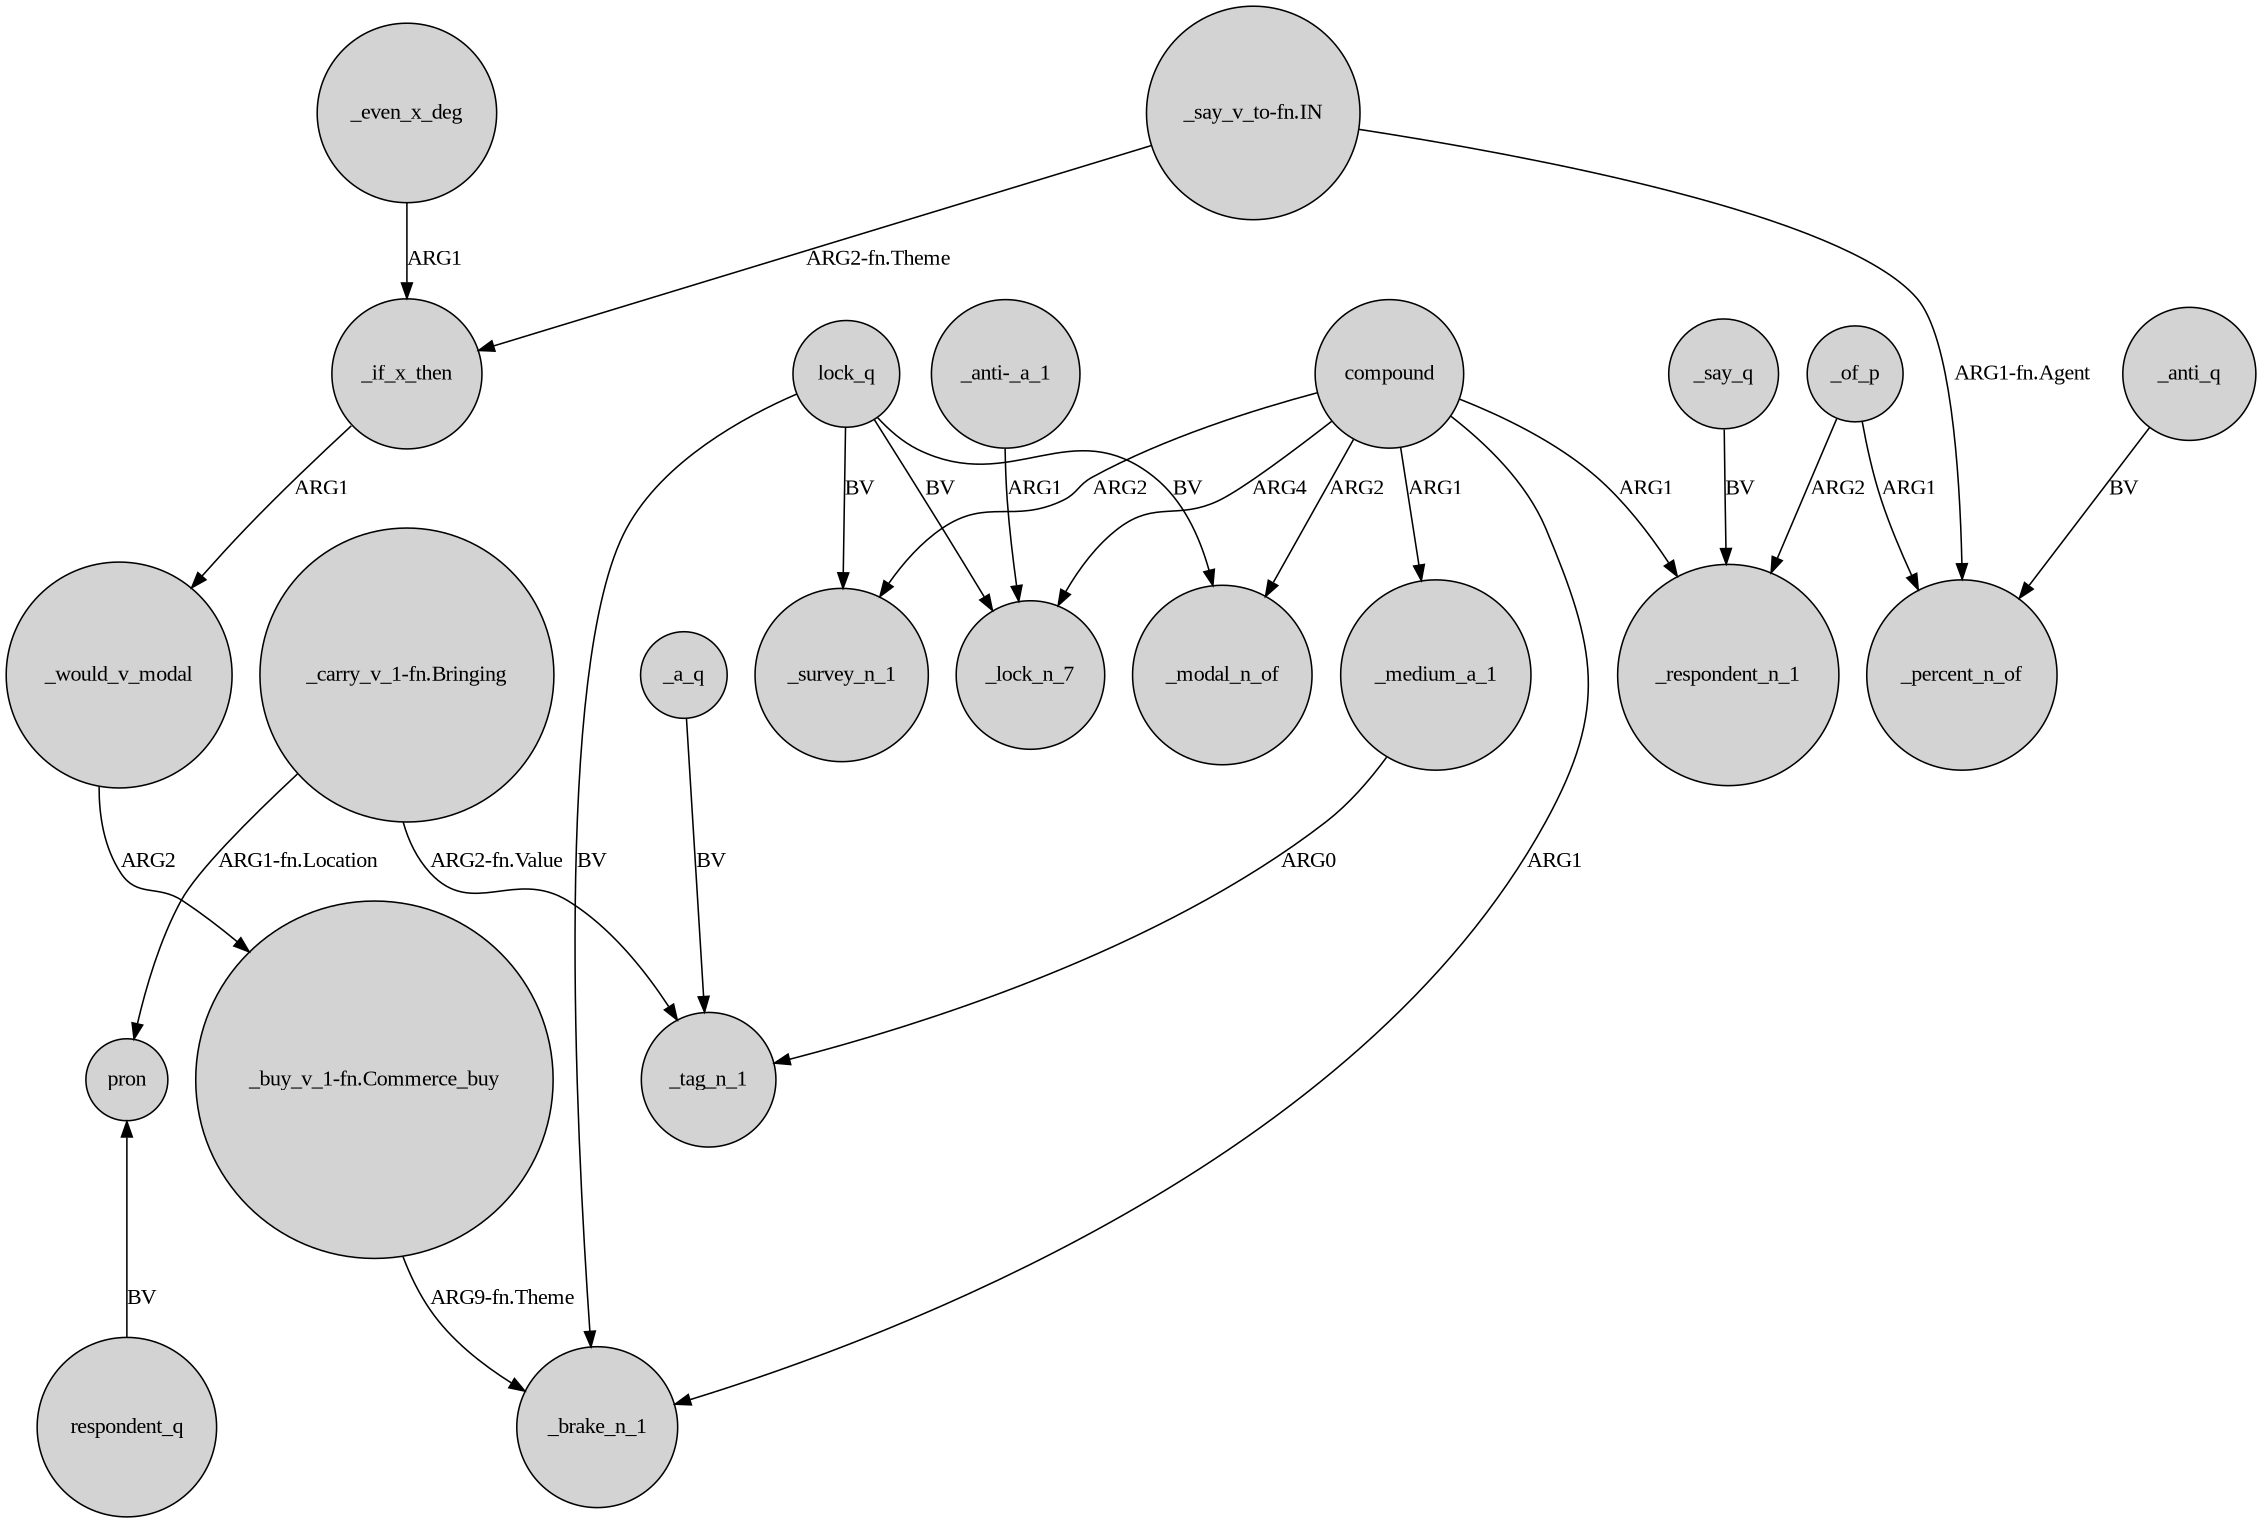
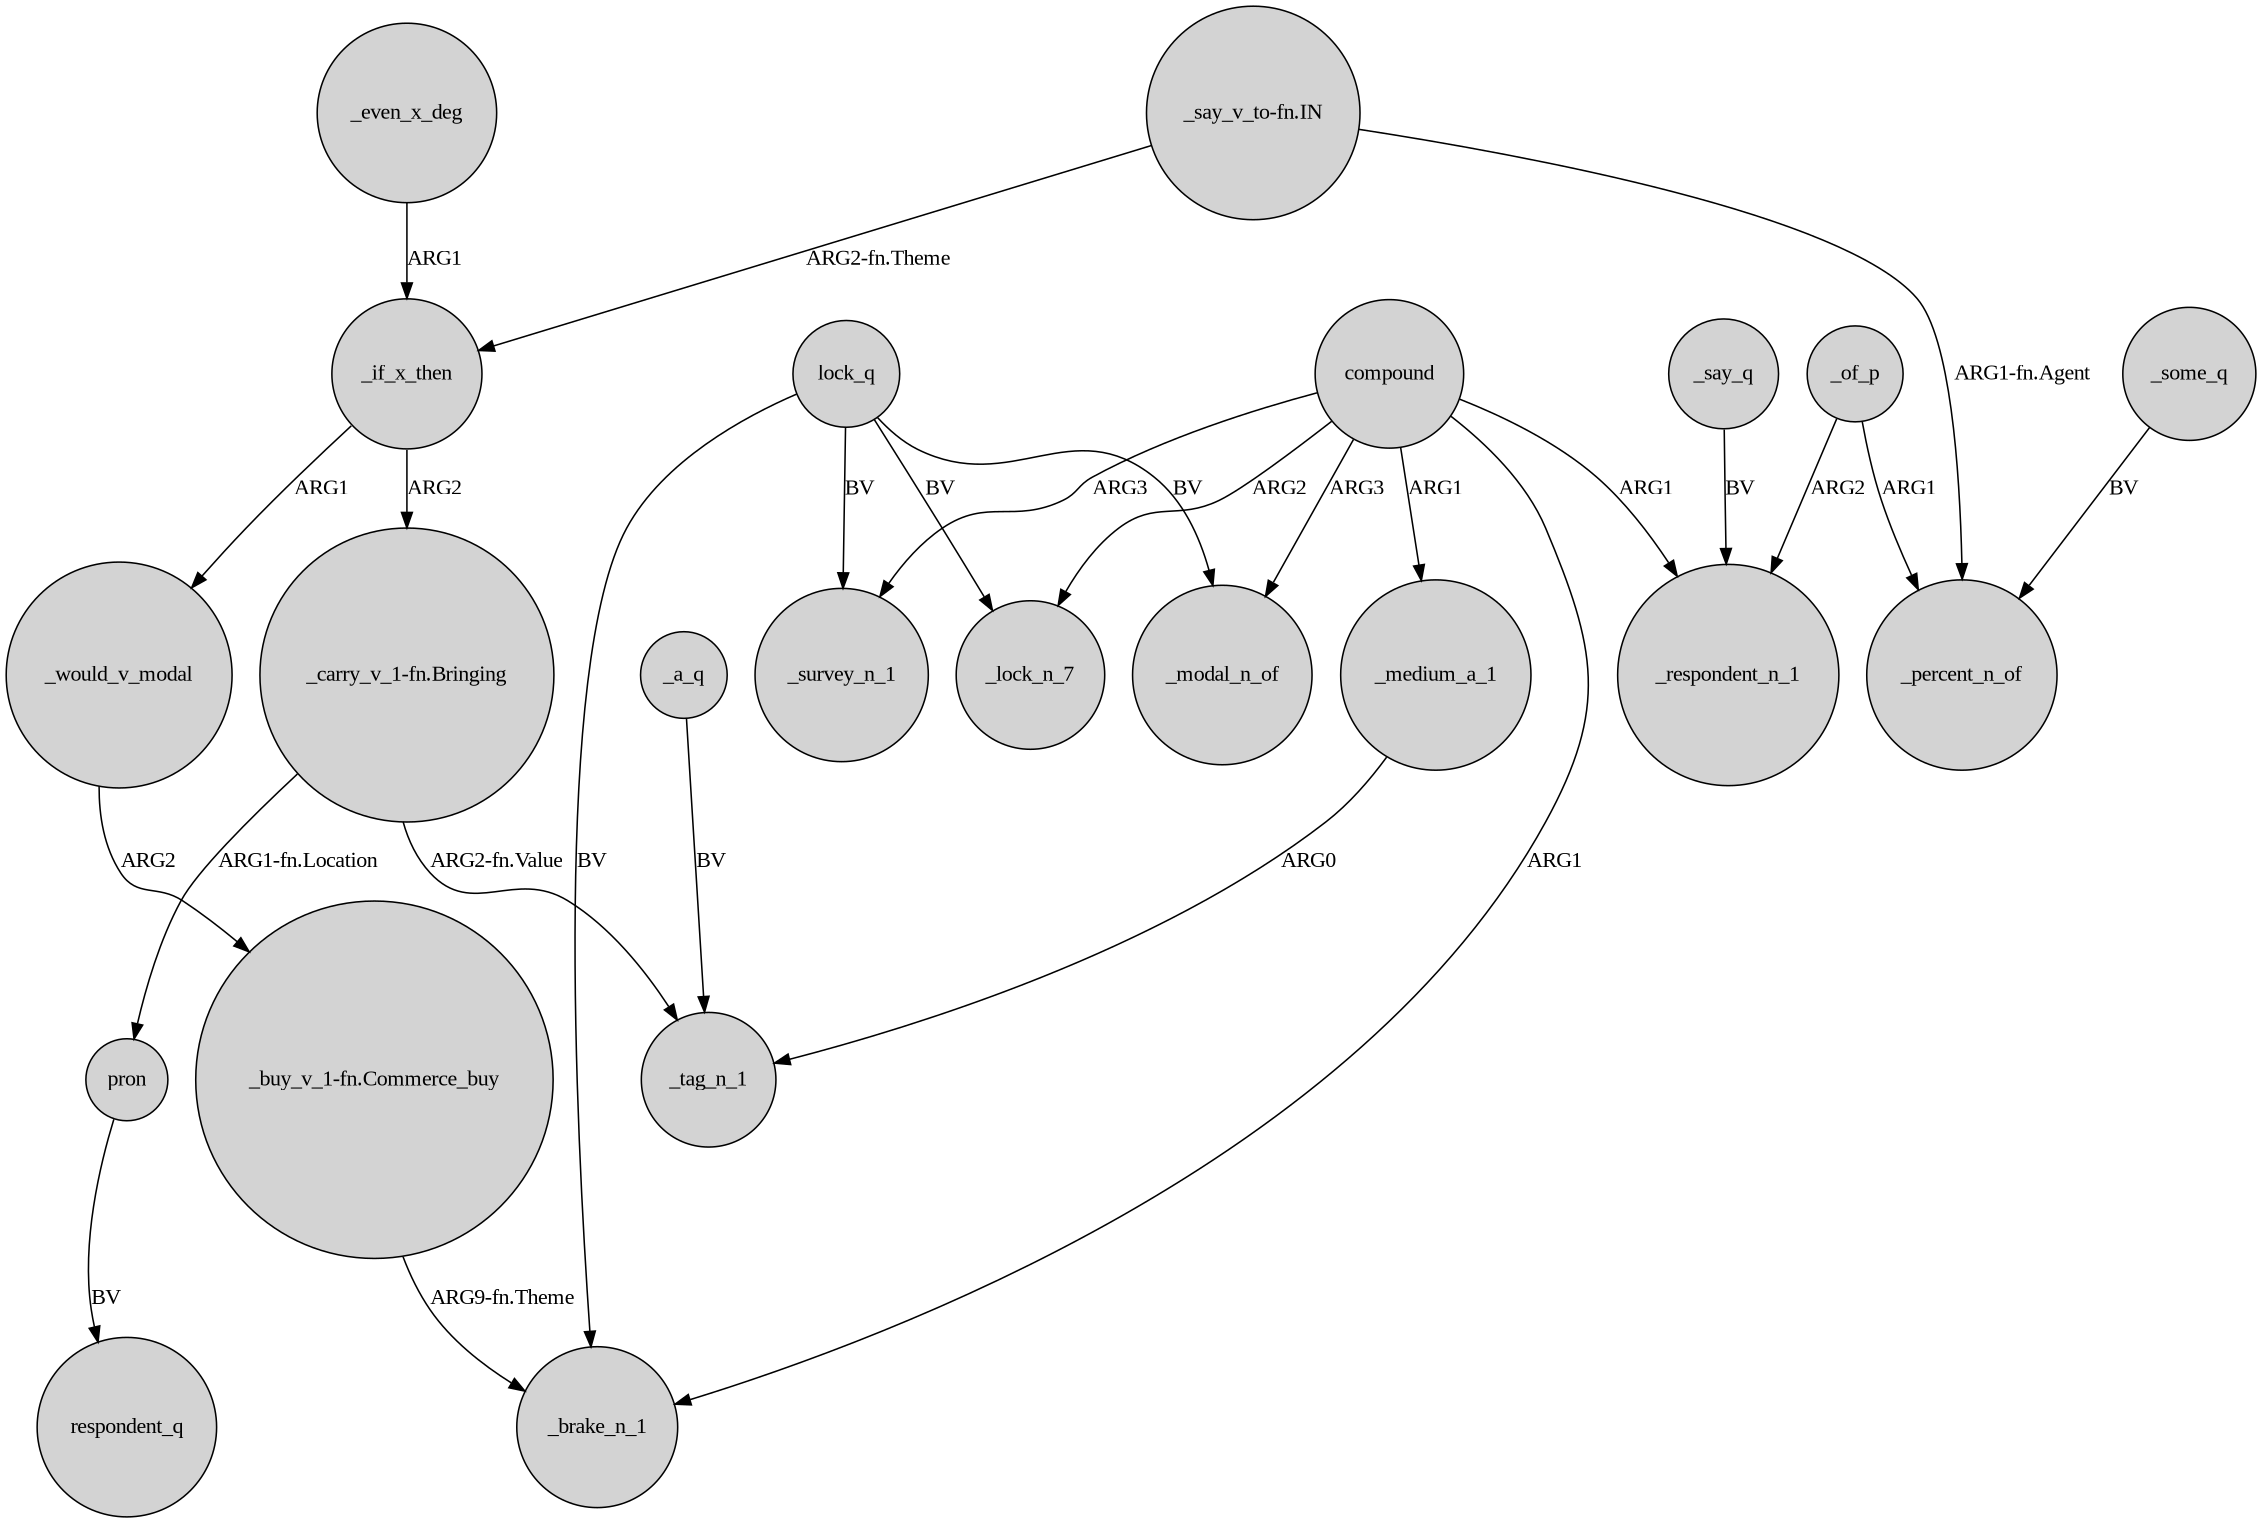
(1006, 374) -> none
(2189, 374) -> (2189, 374)
none -> (407, 481)
(1120, 489) -> (1120, 489)
(1280, 489) -> (1280, 489)
(1357, 489) -> (1357, 489)
(127, 1237) -> (92, 1222)
